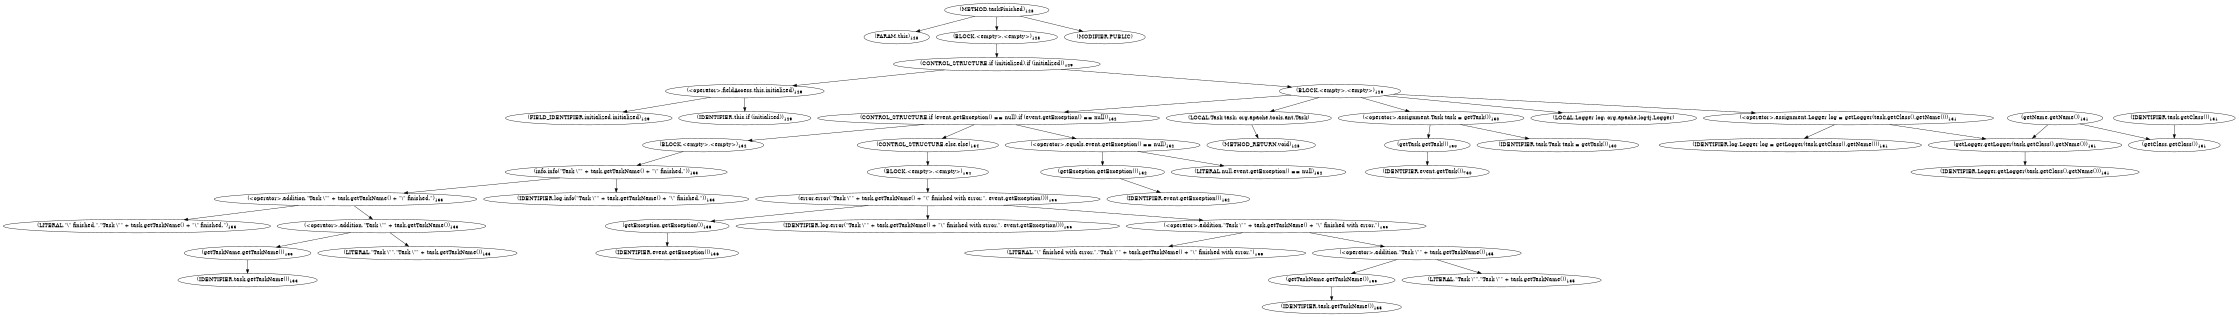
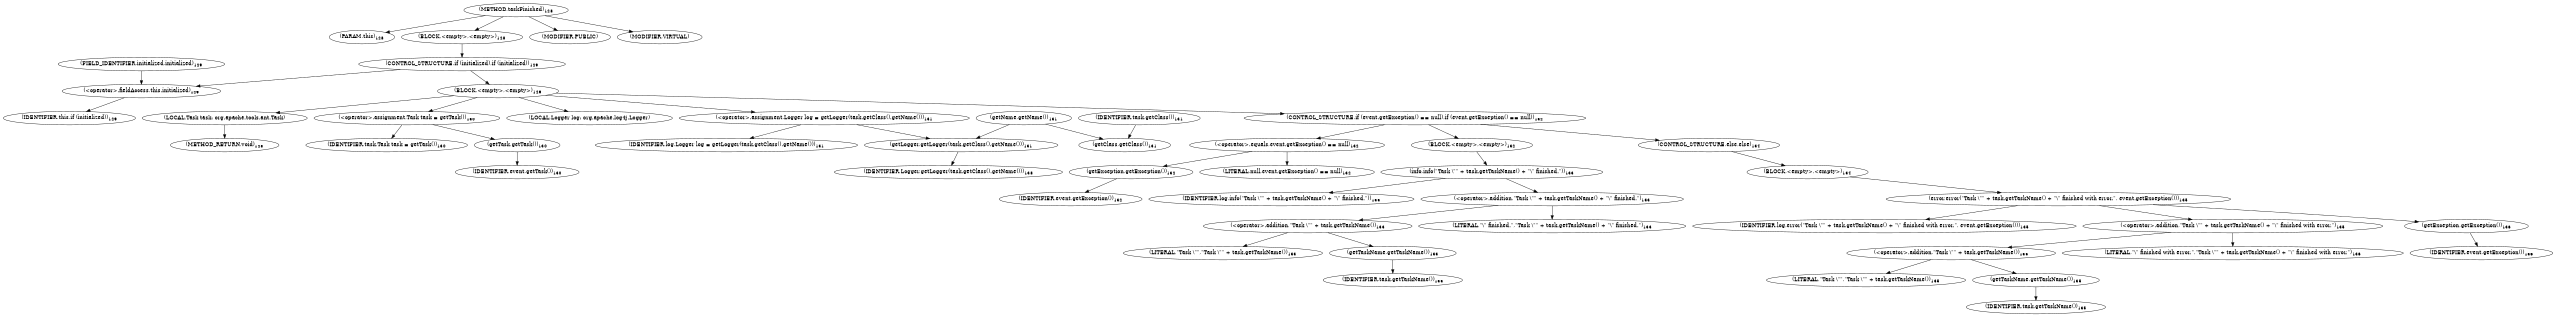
none -> (660, 37)
(669, 104) -> (141, 76)
(1468, 172) -> (557, 172)
(2106, 172) -> (1029, 172)
